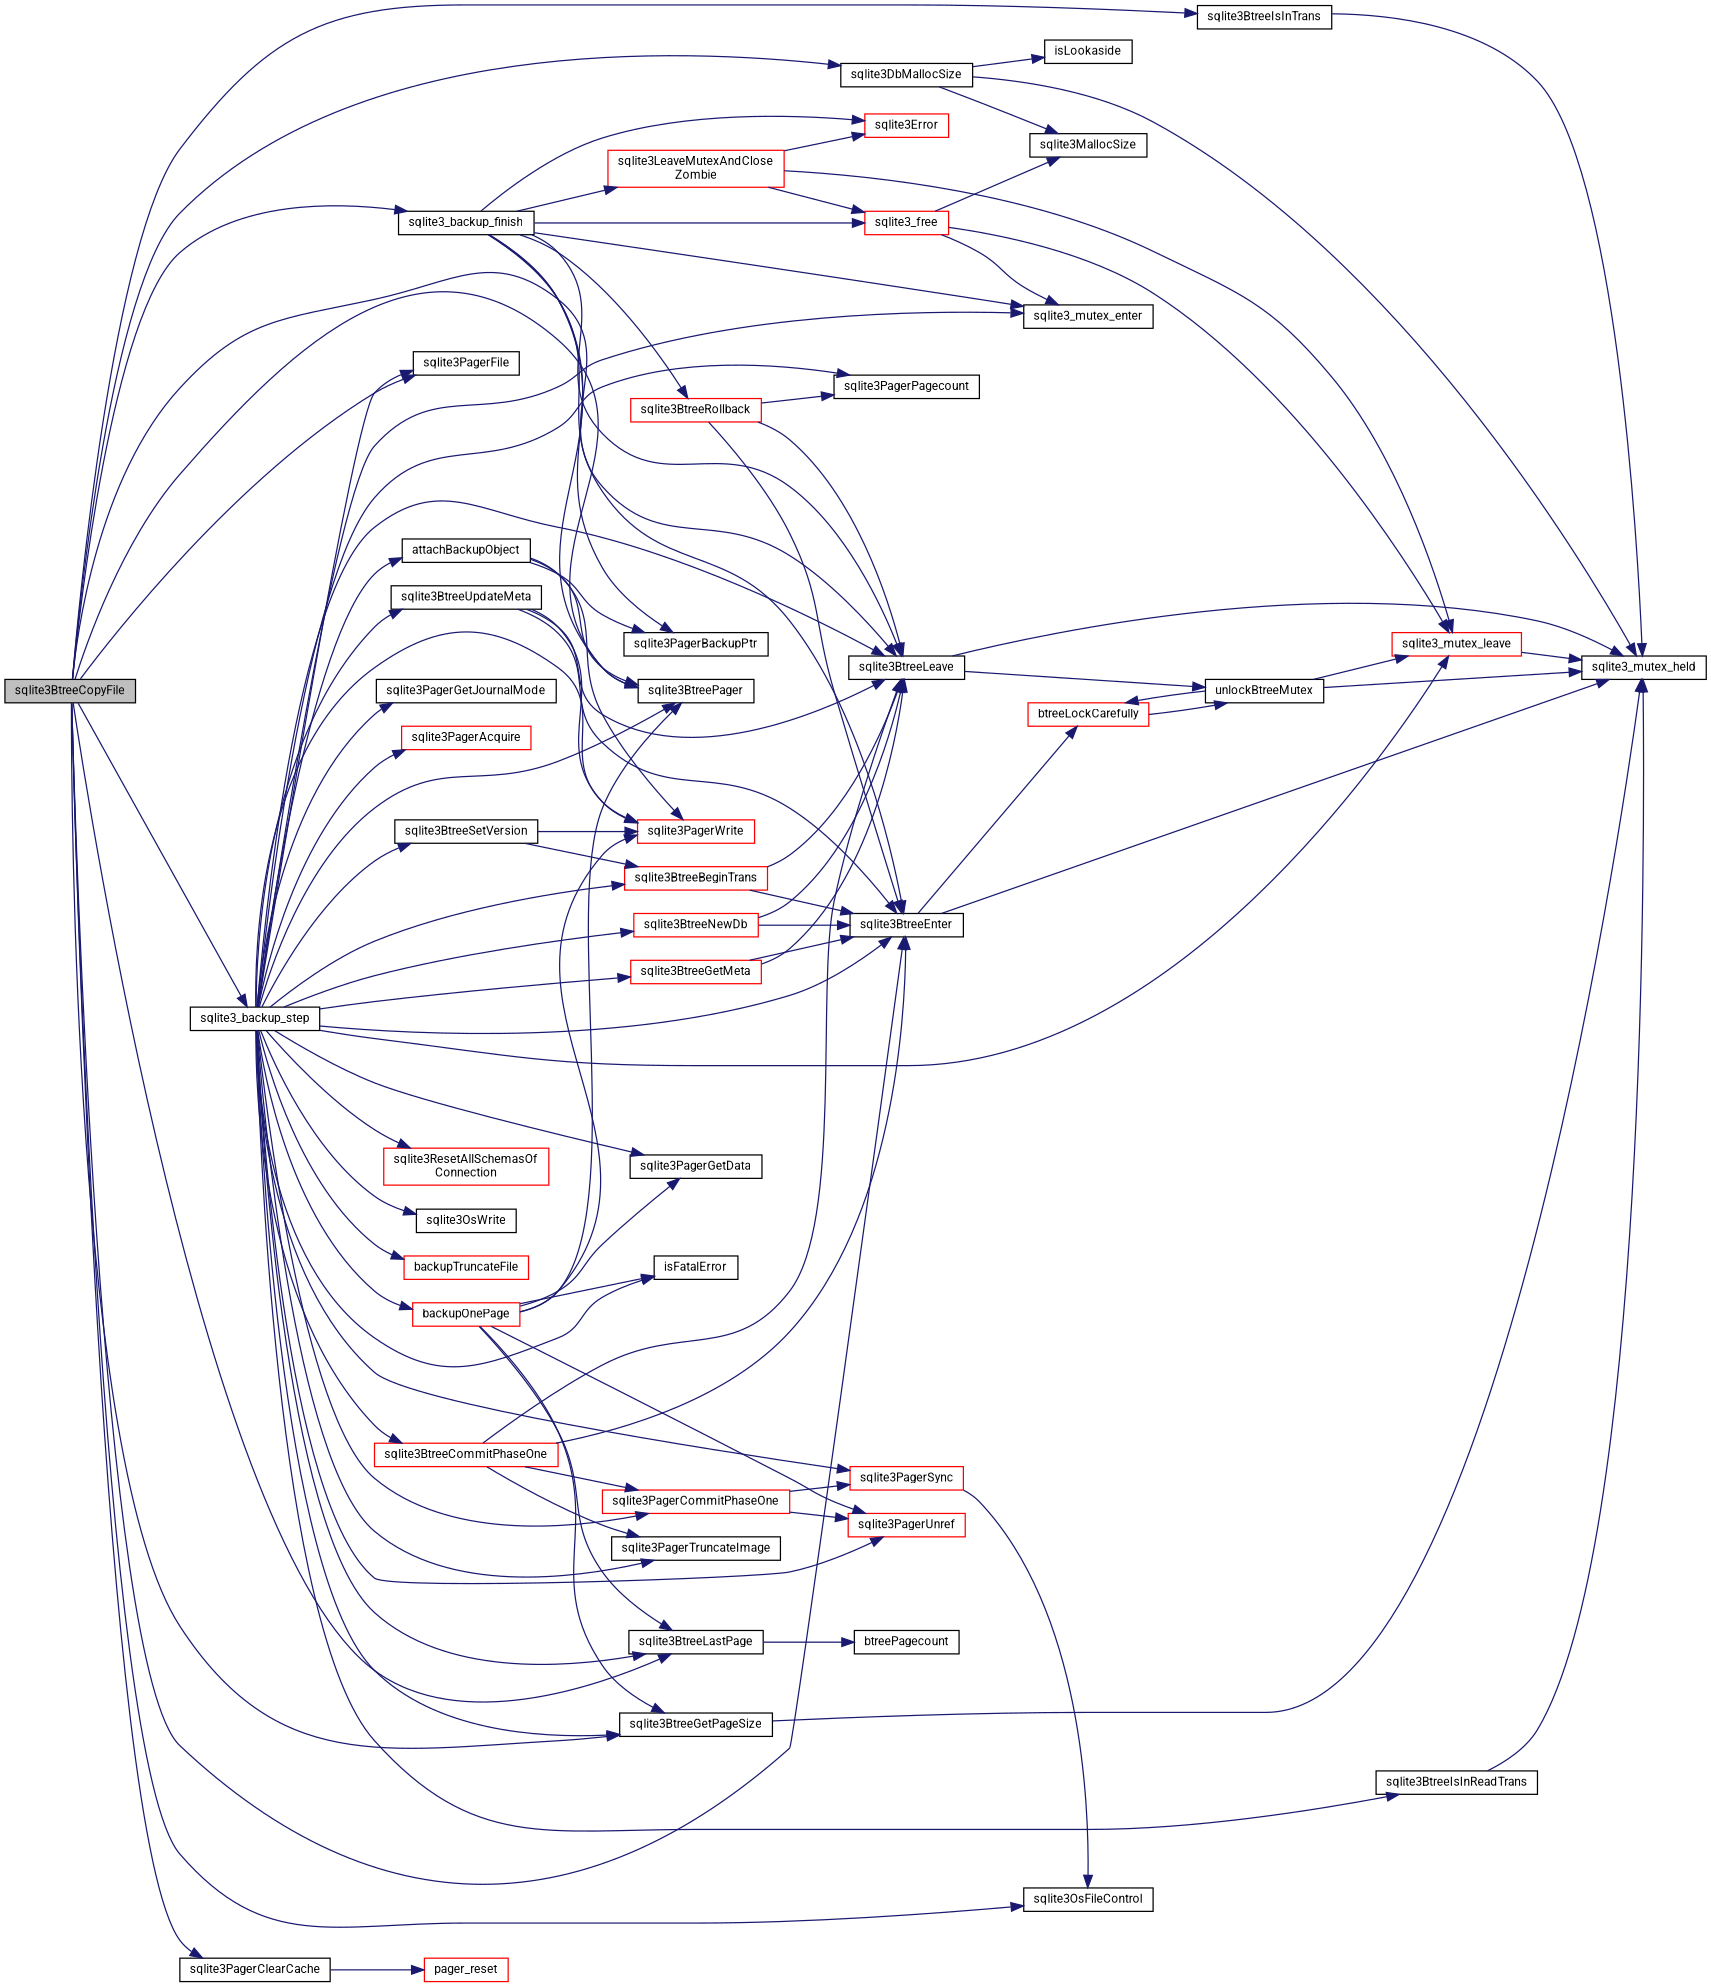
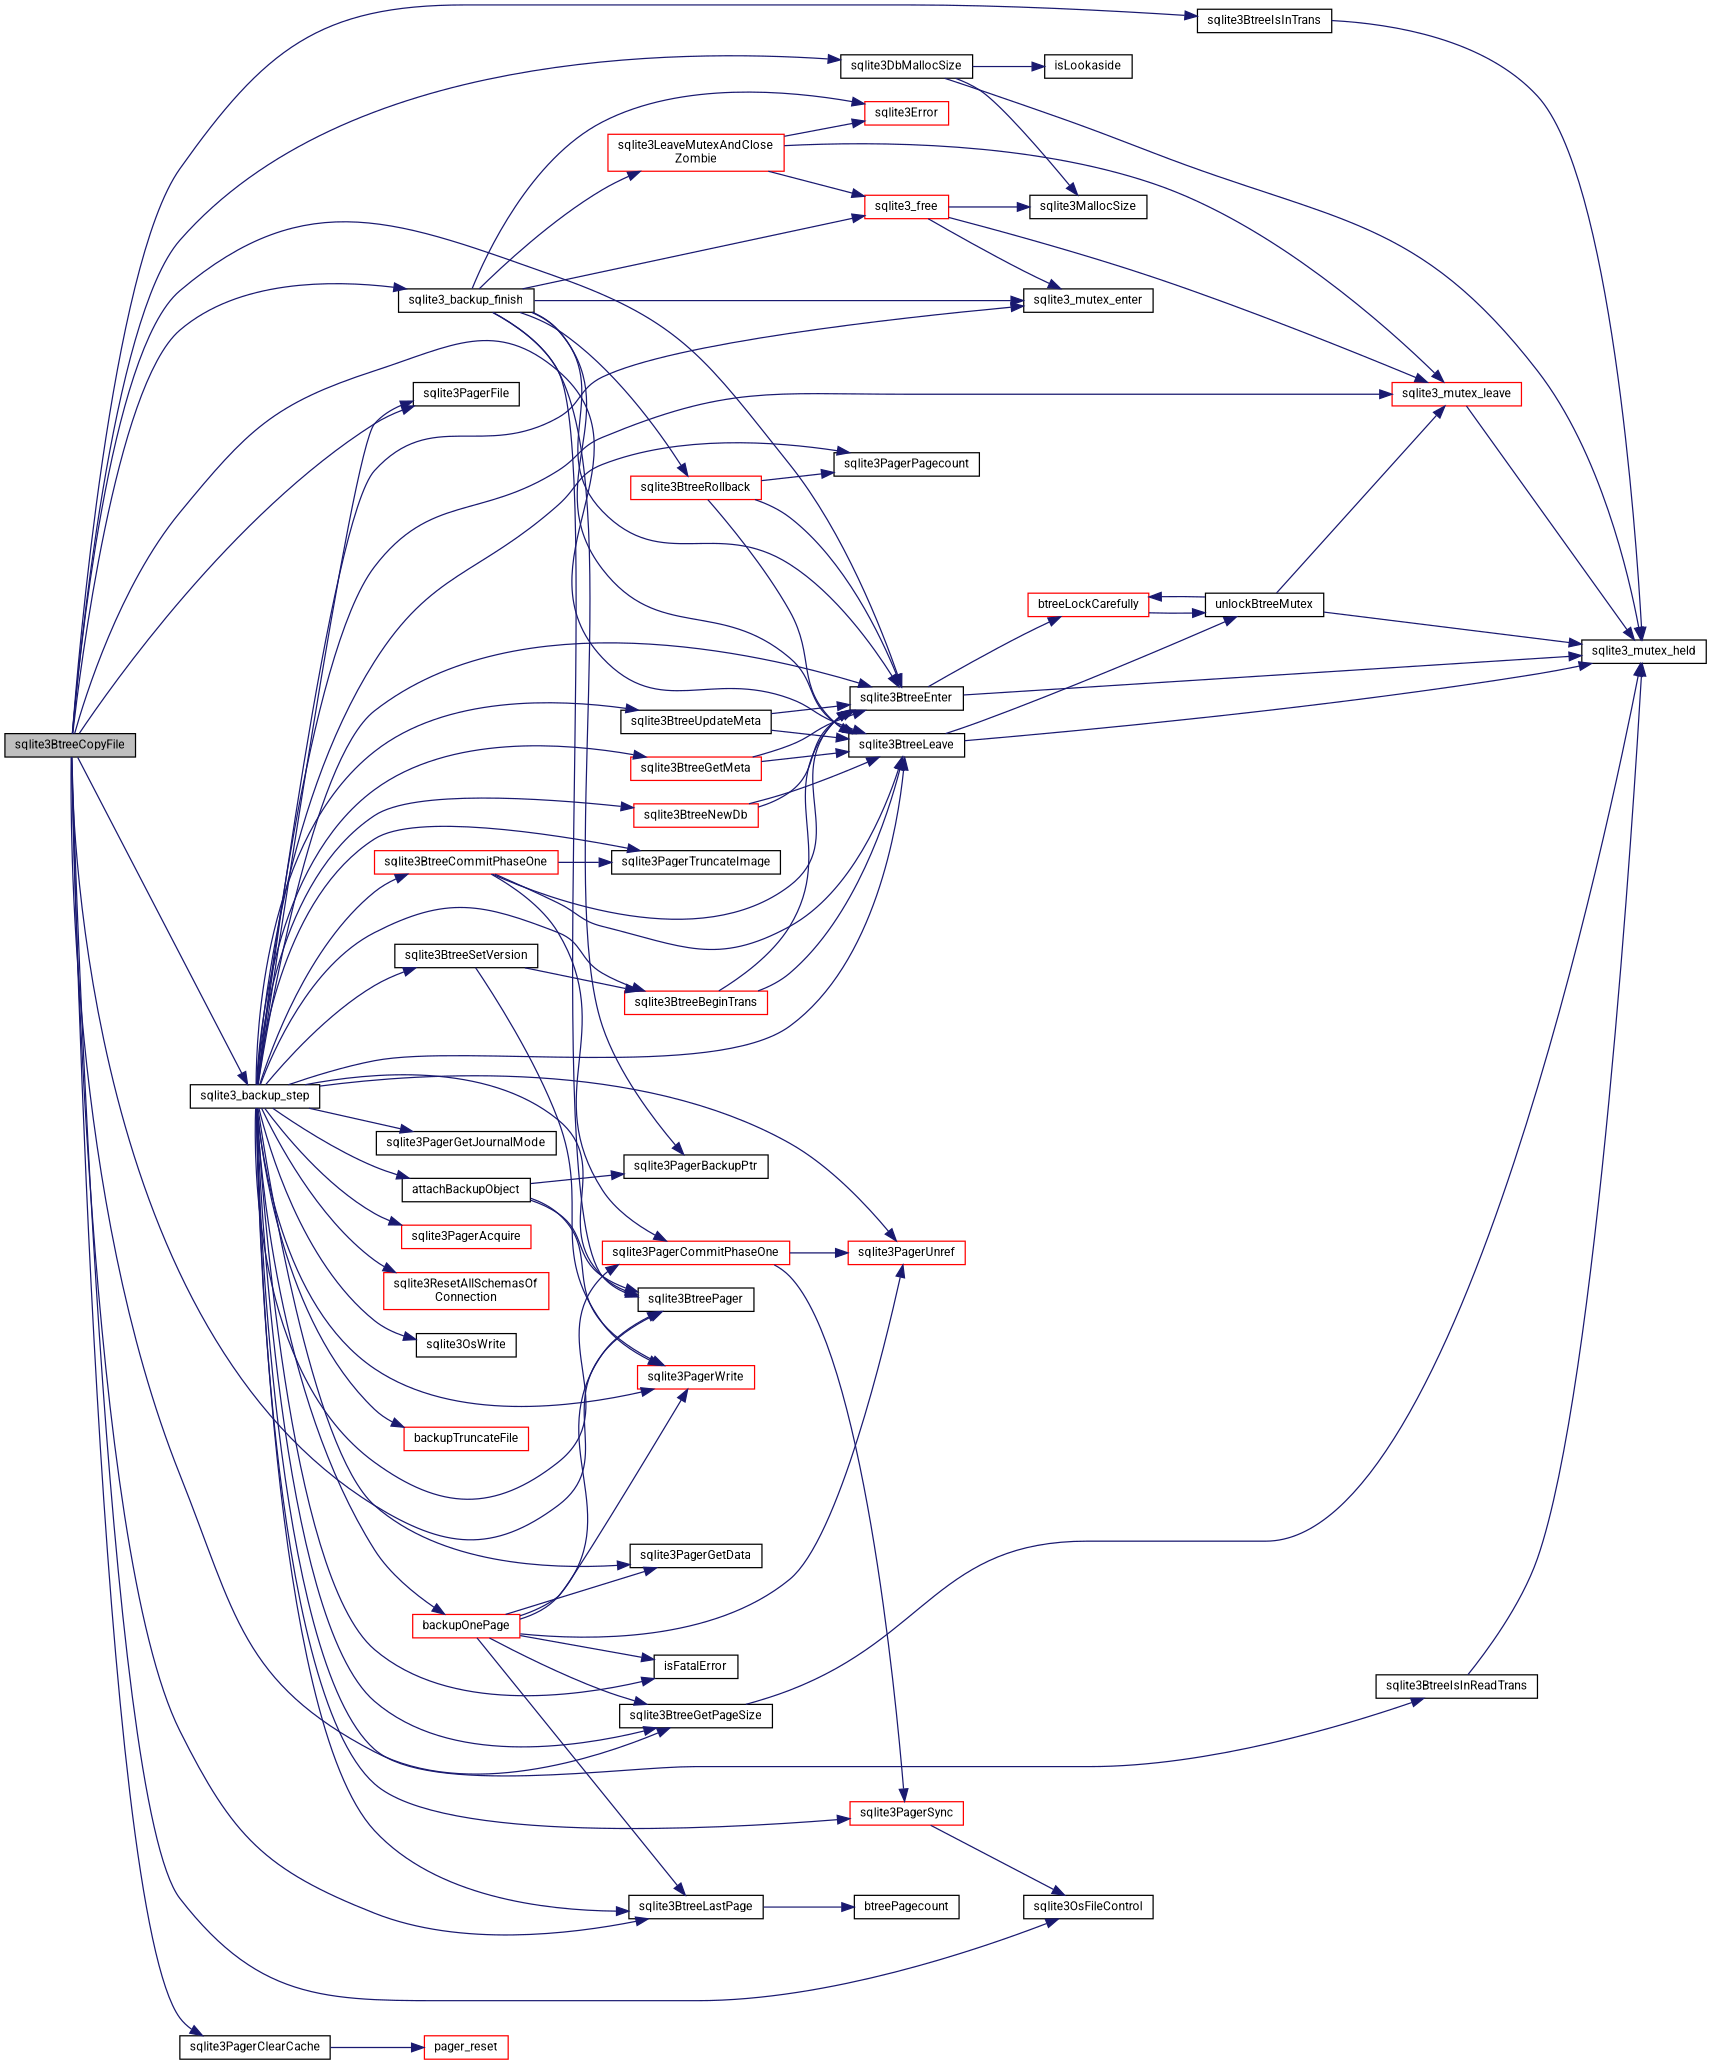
(580, 713) -> none
